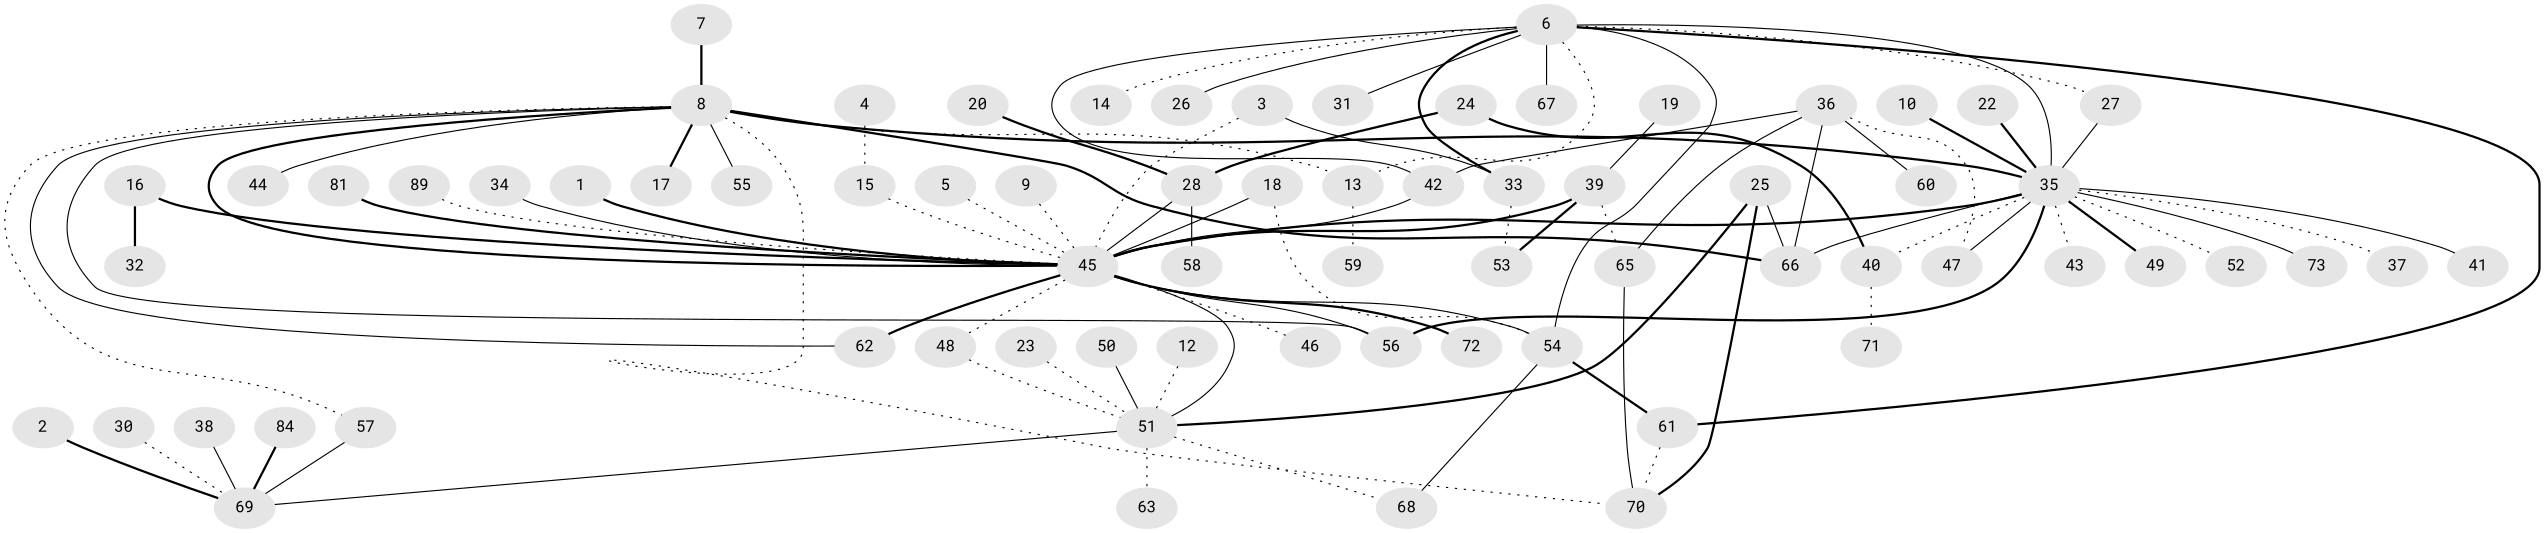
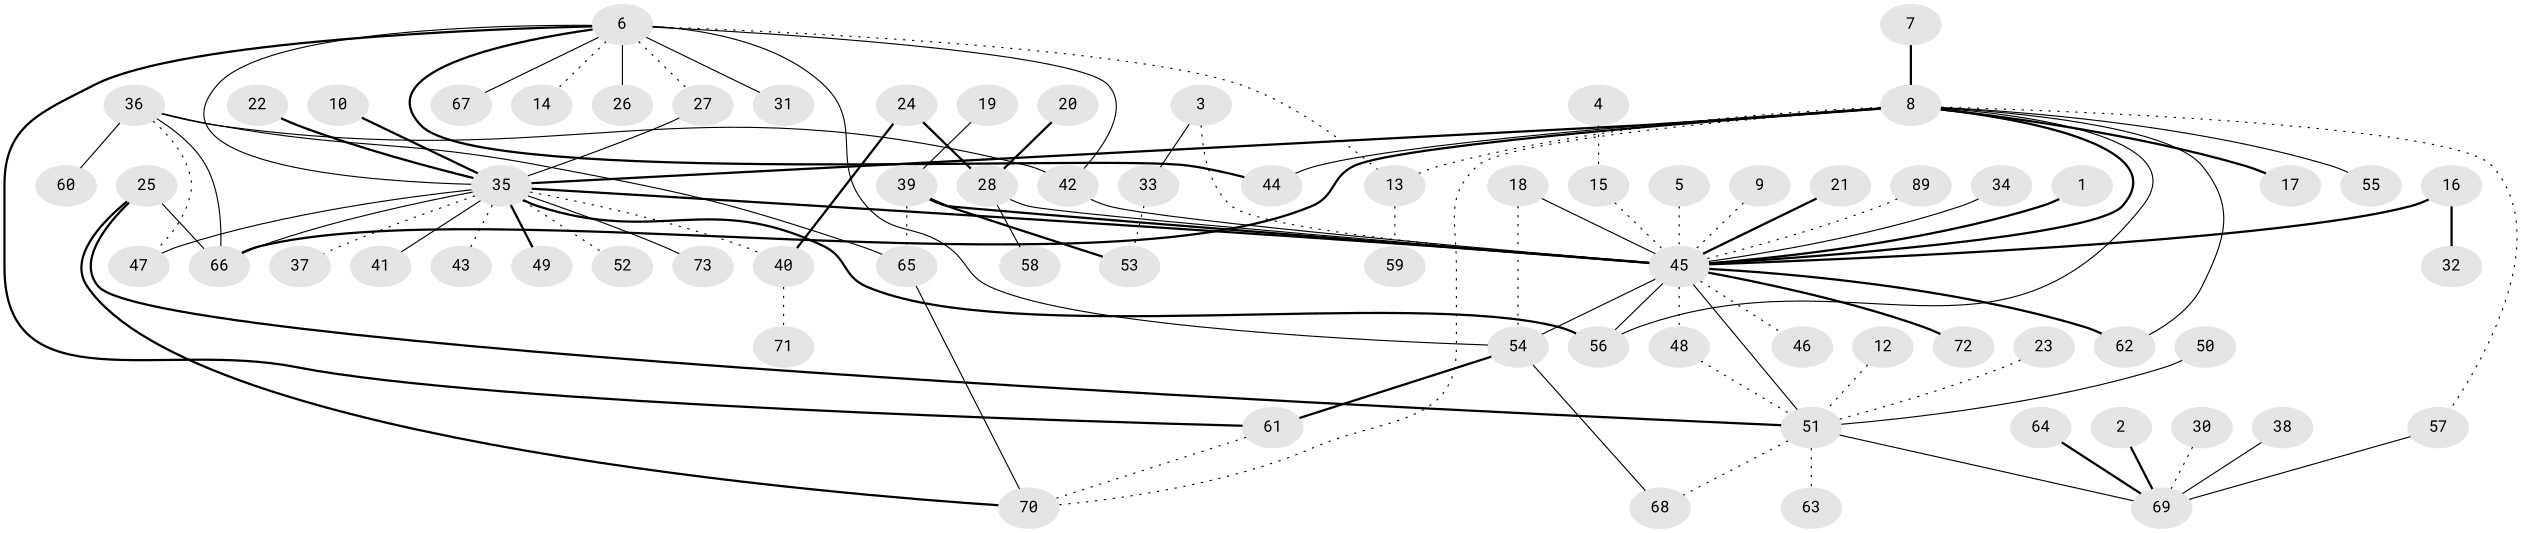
(1422, 91) -> (715, 163)
(339, 186) -> (1840, 186)
(285, 428) -> (2041, 428)
